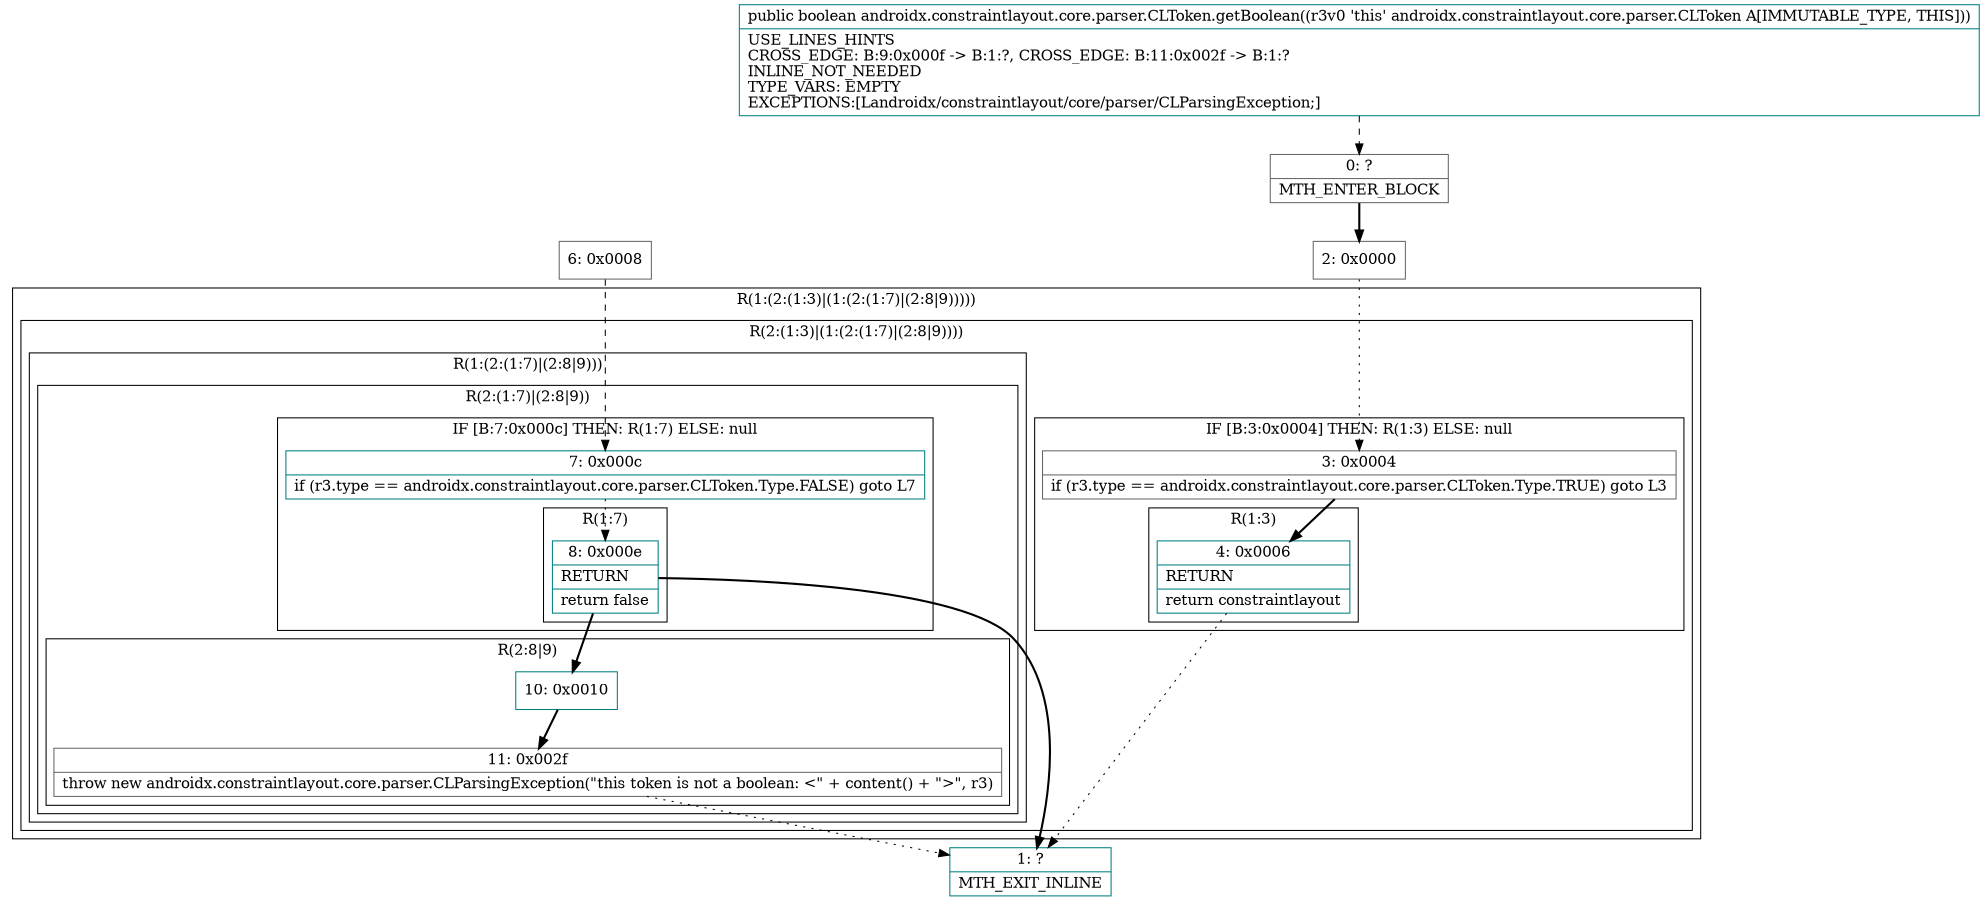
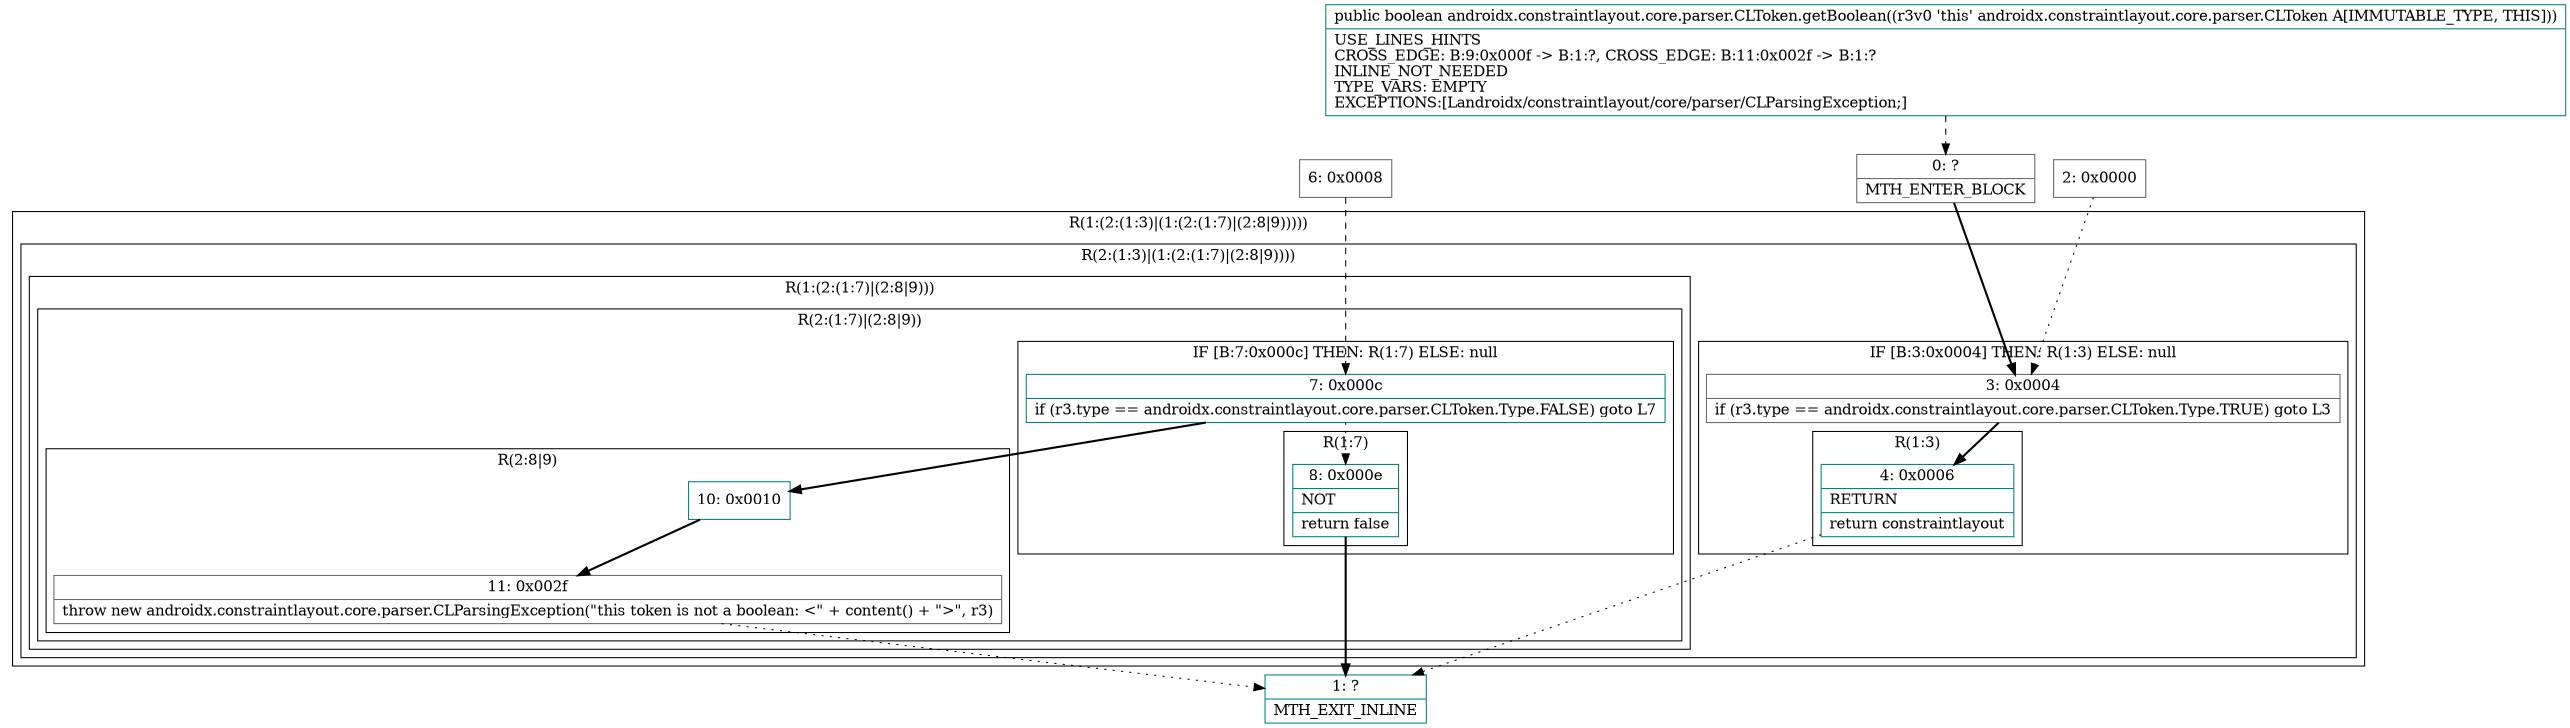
(1359, 217) -> (1983, 284)
(595, 576) -> (1318, 500)
(582, 646) -> (993, 458)
